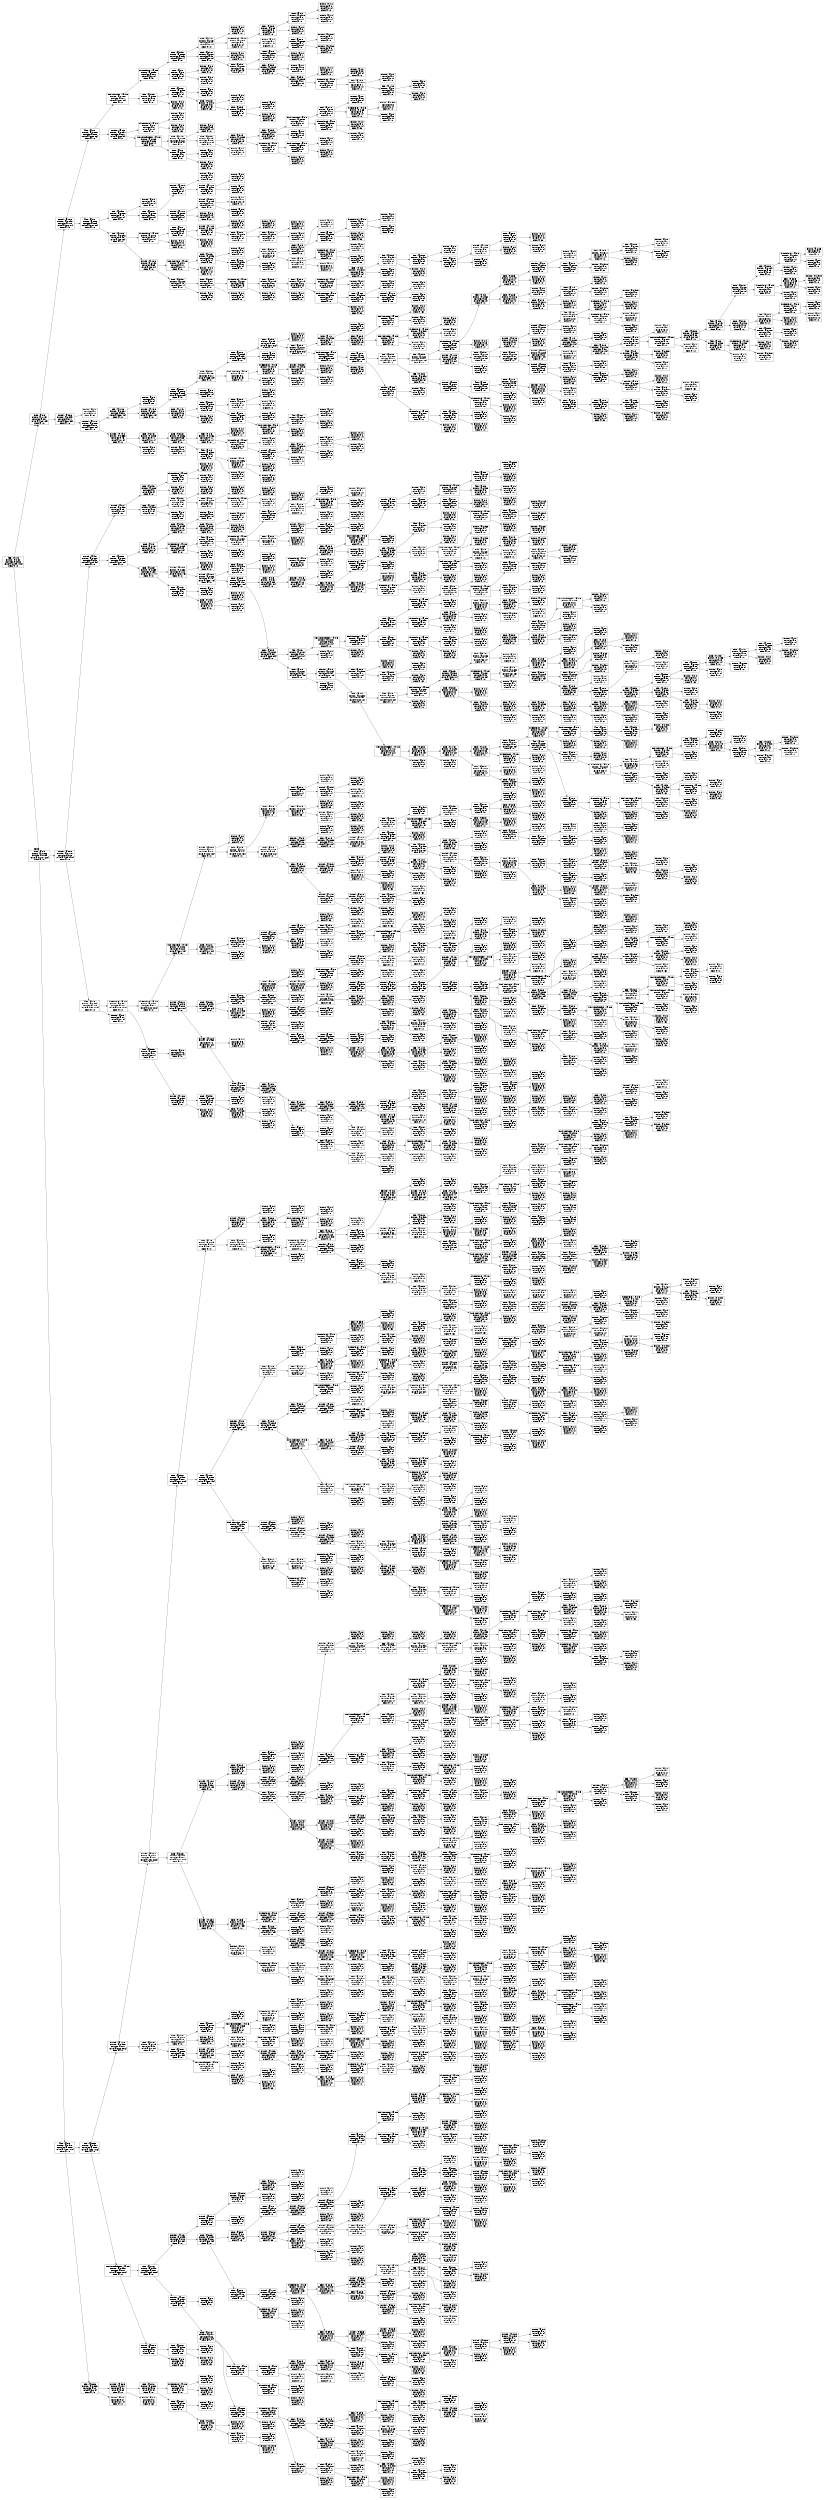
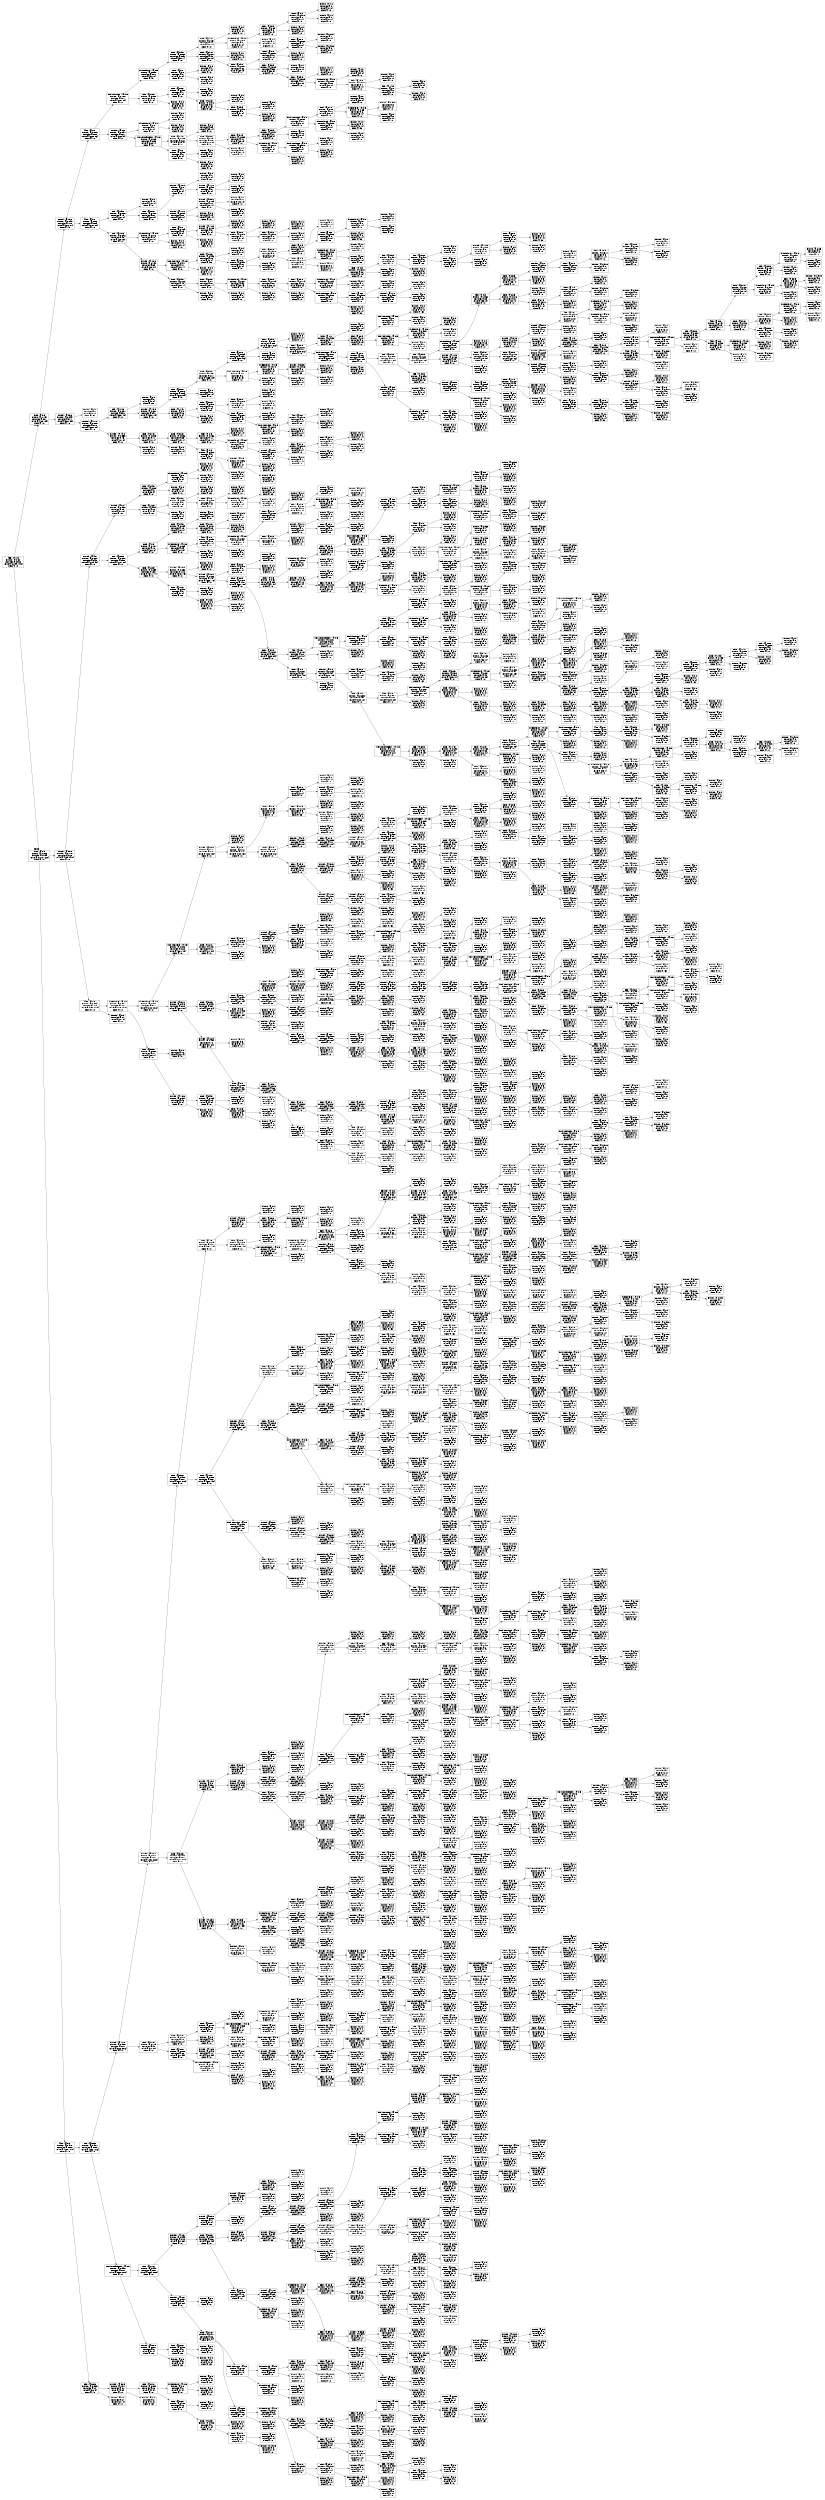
none -> (662, 740)
(631, 1256) -> (631, 1256)
(480, 1415) -> (480, 1415)
